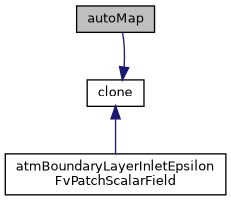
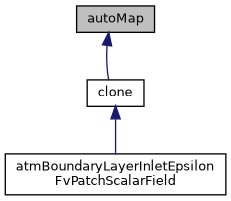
(124, 50) -> (107, 63)
